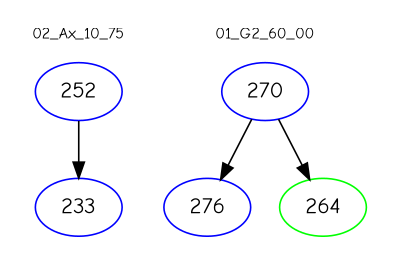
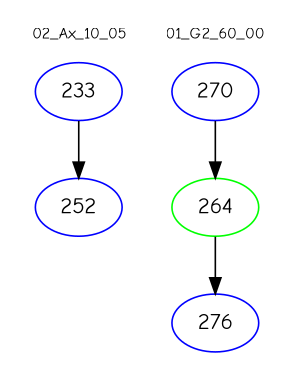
(79, 35) -> (80, 35)
(79, 142) -> (79, 142)
(240, 142) -> (215, 257)
